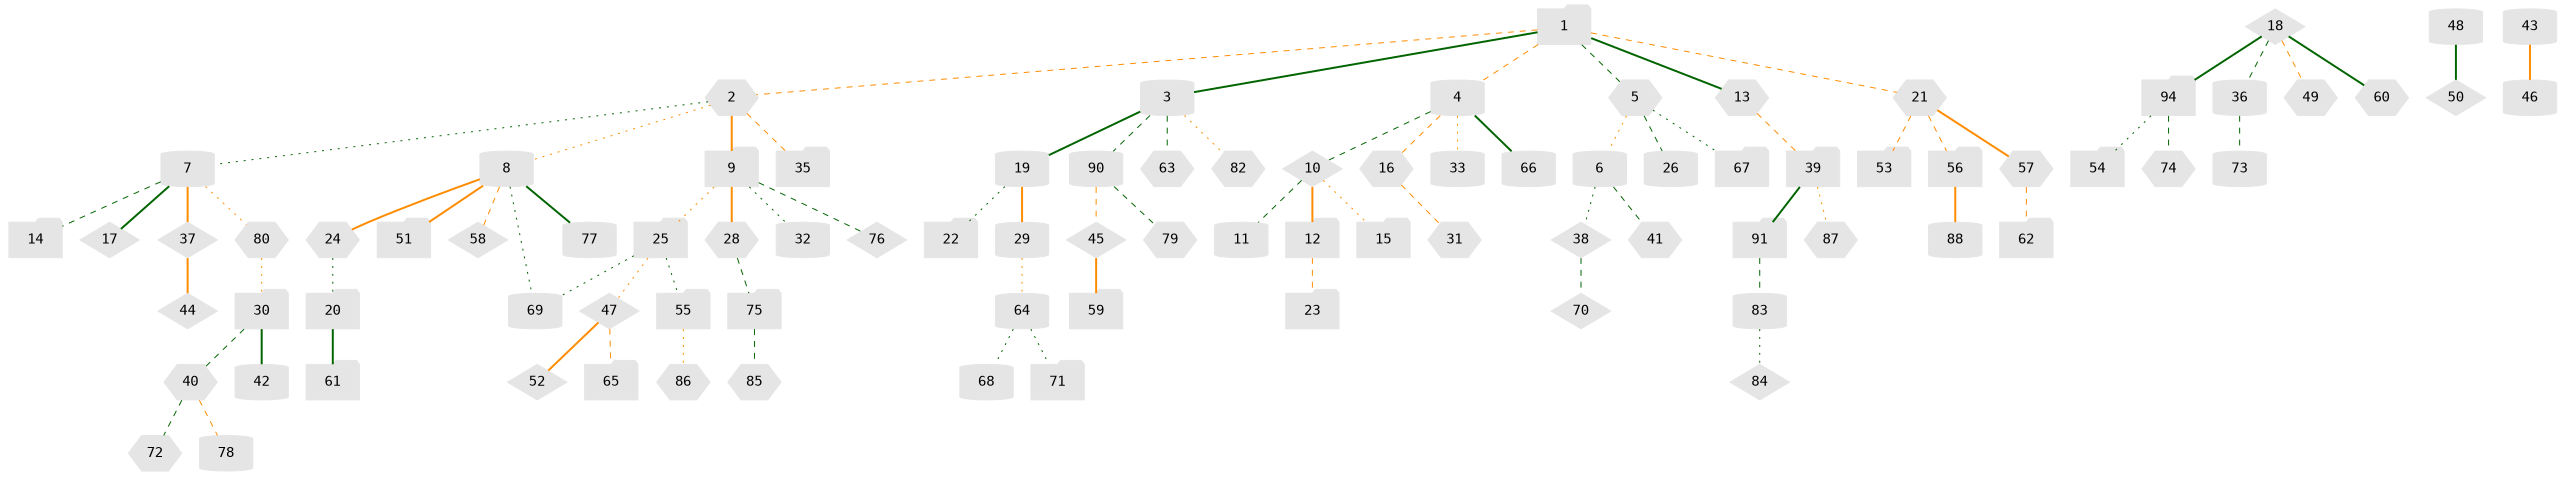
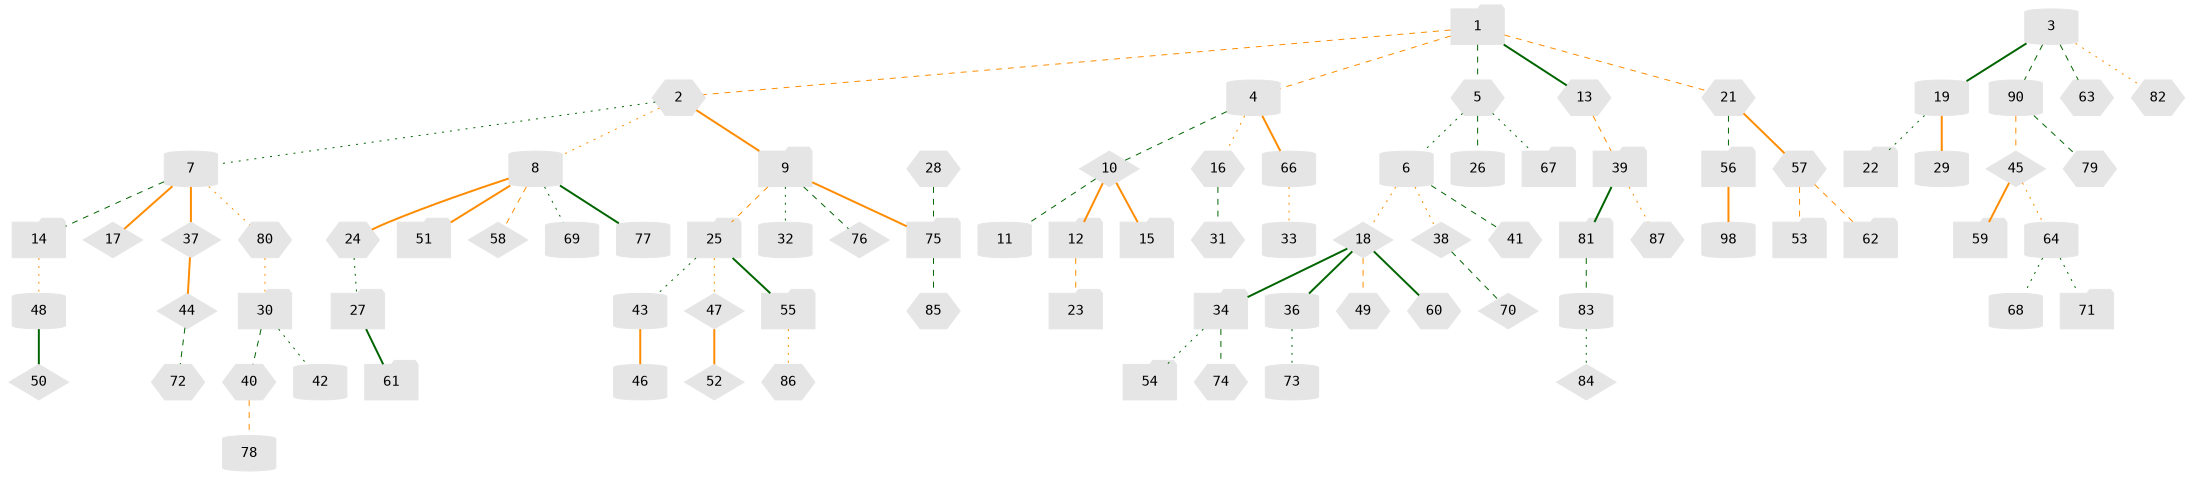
(2258, 60) -> (1331, 273)
(1366, 62) -> none
(2169, 98) -> (1221, 311)
(1458, 133) -> (1289, 205)
(1493, 133) -> (1271, 133)
(1617, 133) -> (1443, 132)
(1902, 133) -> (1800, 205)
(1938, 133) -> (1728, 133)
(2240, 133) -> (1292, 347)
(1421, 134) -> (1236, 133)
(803, 169) -> none
(1345, 201) -> (1127, 202)
(1421, 204) -> (1218, 205)
(696, 205) -> (750, 205)
(732, 205) -> (860, 204)
(1590, 206) -> (1425, 206)
none -> (1383, 207)
(145, 208) -> (148, 208)
(1760, 240) -> (1586, 240)
(1955, 240) -> (1728, 240)
none -> (39, 276)
(598, 276) -> (677, 276)
(672, 276) -> (751, 276)
(1022, 276) -> (2033, 202)
(333, 311) -> (358, 311)
(262, 347) -> (293, 347)
(611, 382) -> none
(173, 418) -> (183, 346)
